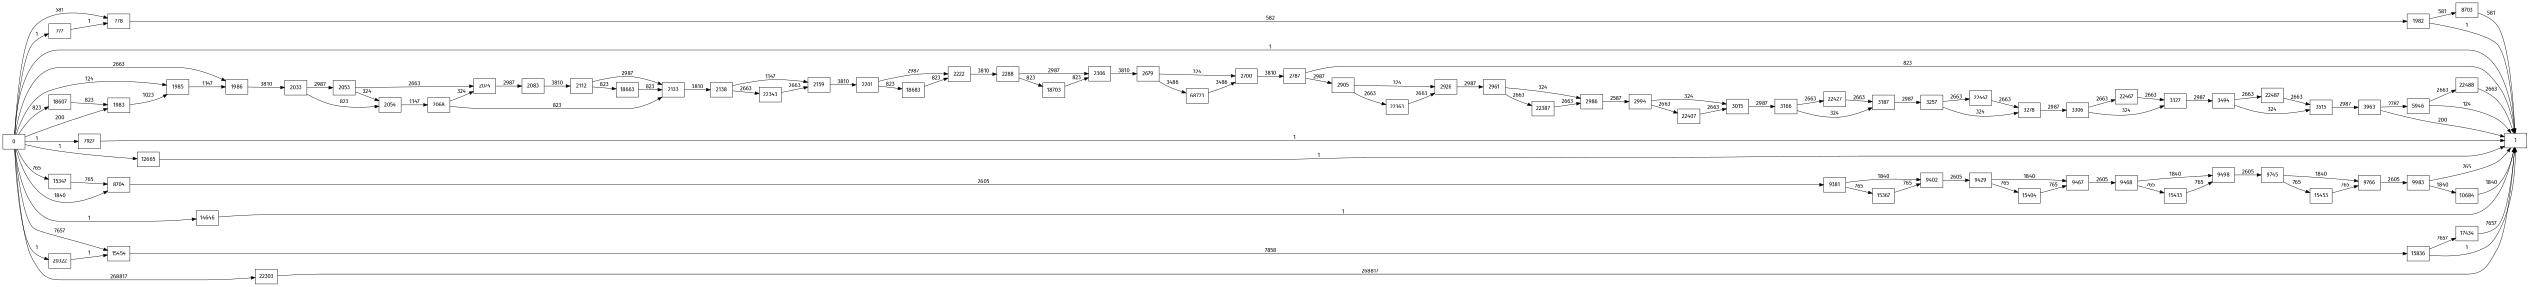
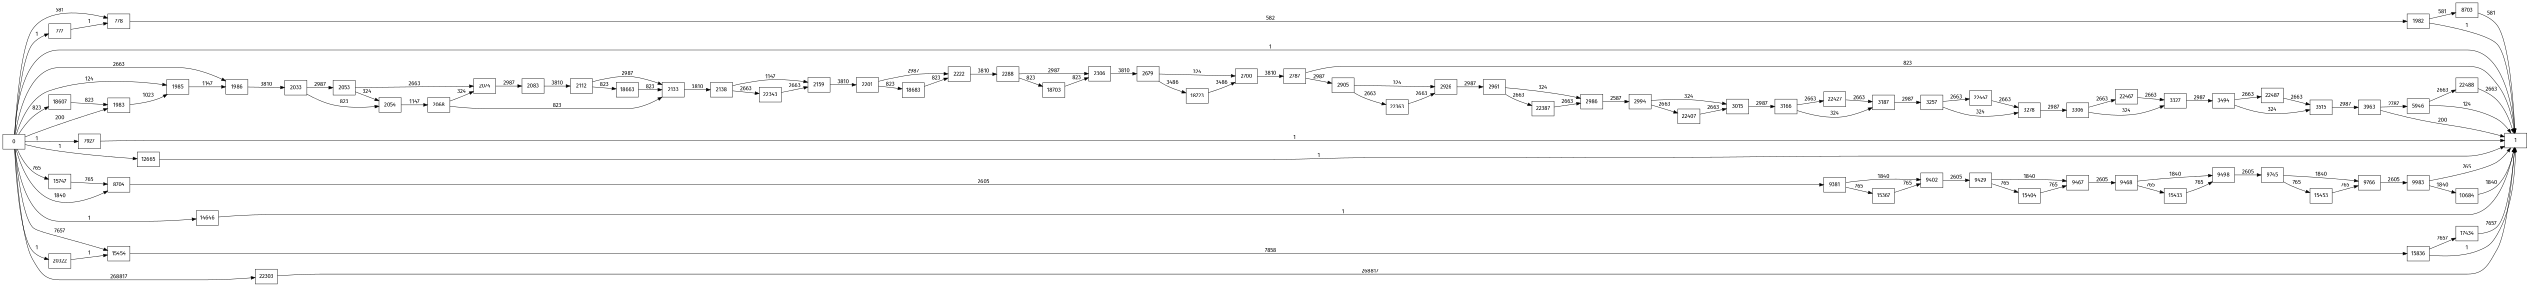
(1197, 96) -> (1197, 96)
(60, 182) -> (60, 182)
